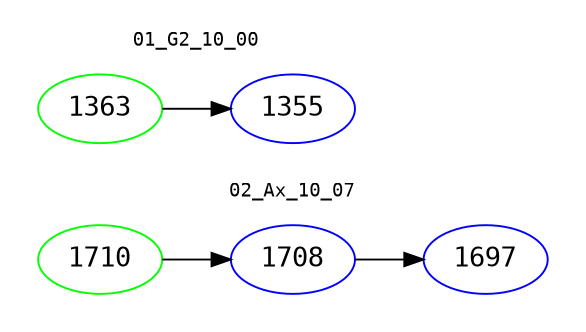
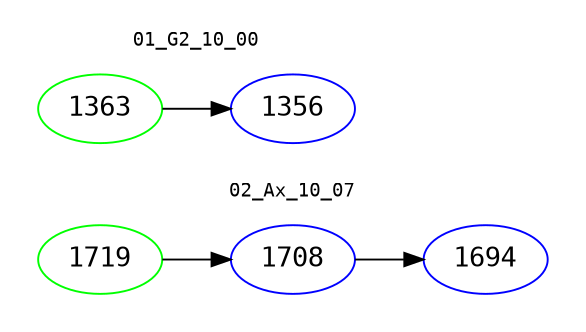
(293, 109) -> (293, 109)
(100, 260) -> (100, 260)
(486, 260) -> (486, 260)
